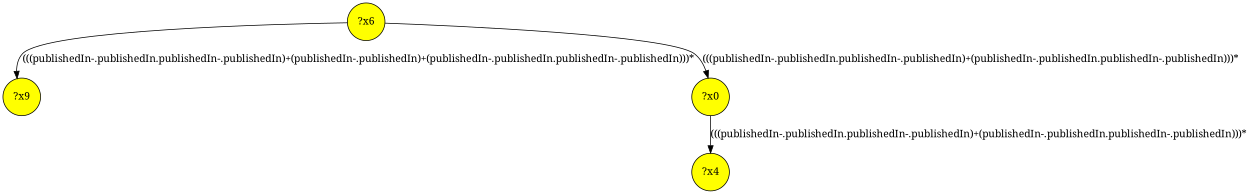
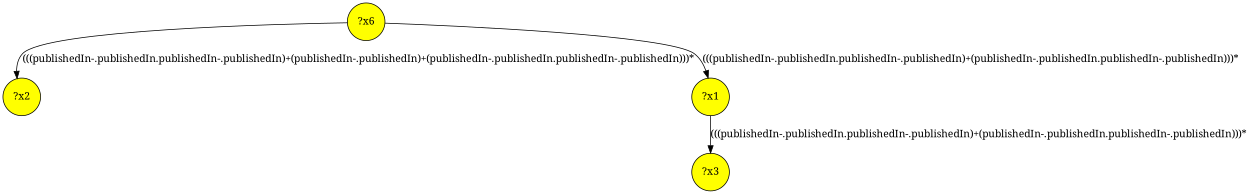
(22, 97) -> (22, 97)
(711, 97) -> (711, 97)
(711, 172) -> (711, 172)
